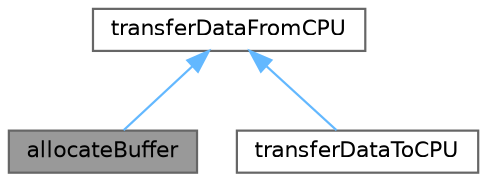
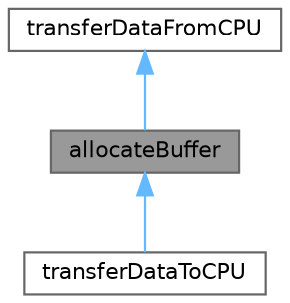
(302, 98) -> (145, 224)
